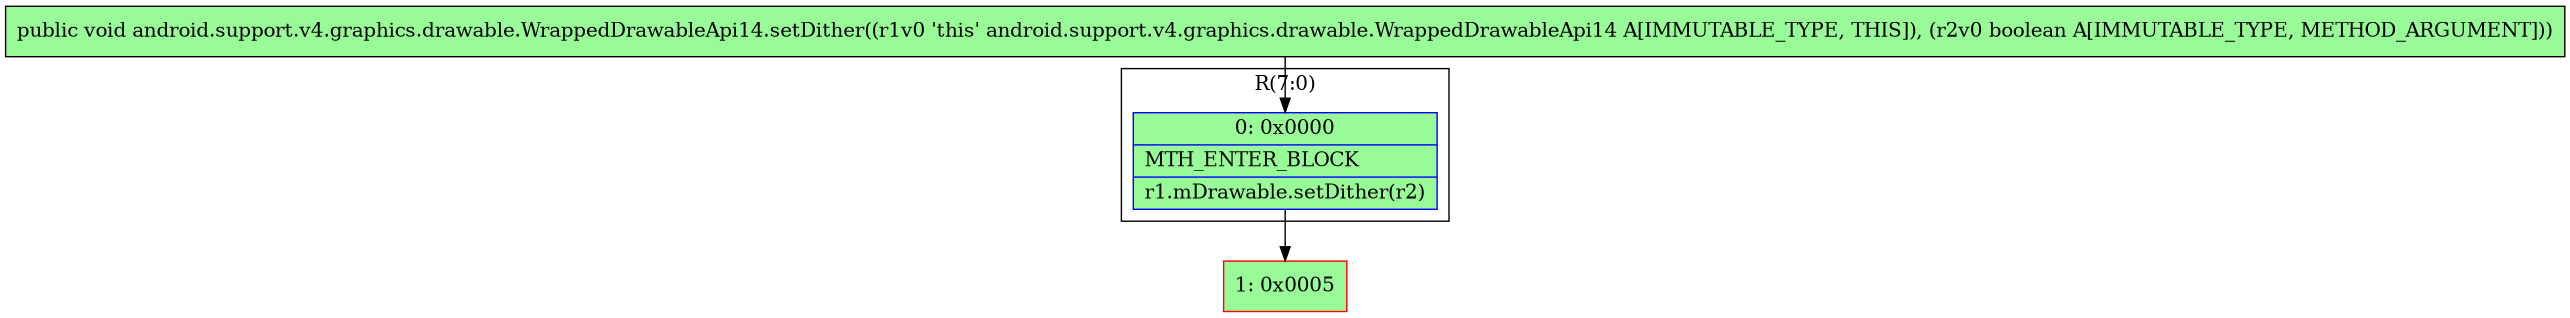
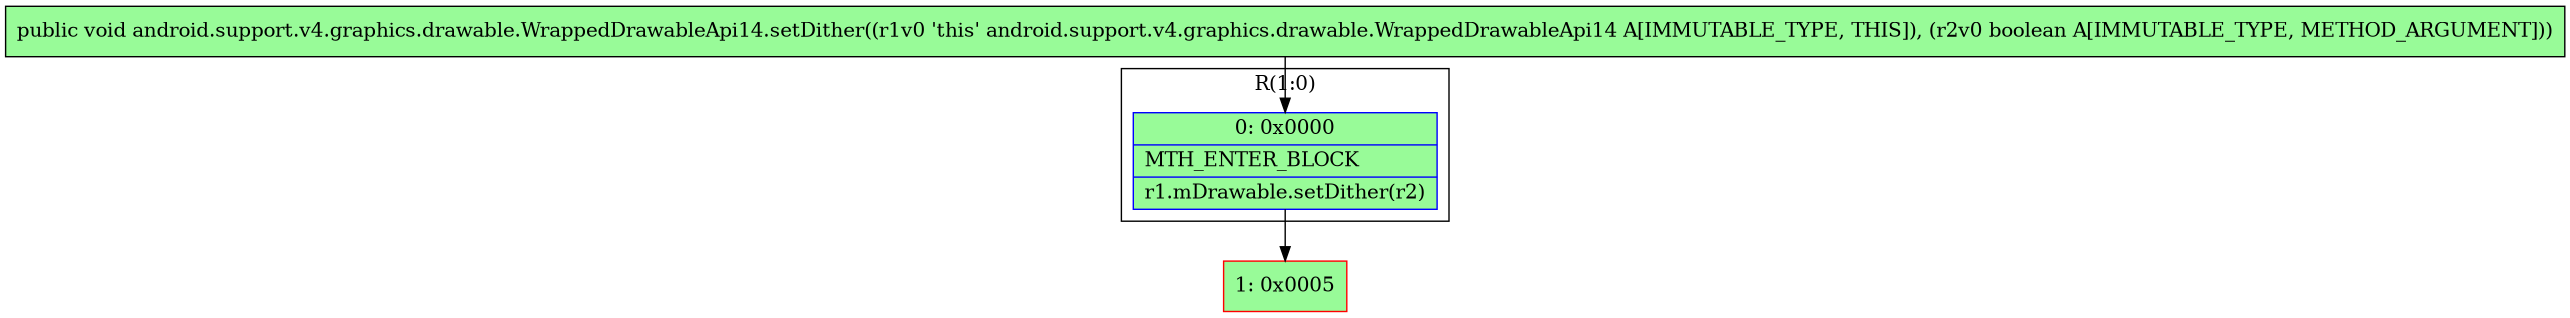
(1285, 85) -> (1285, 85)
